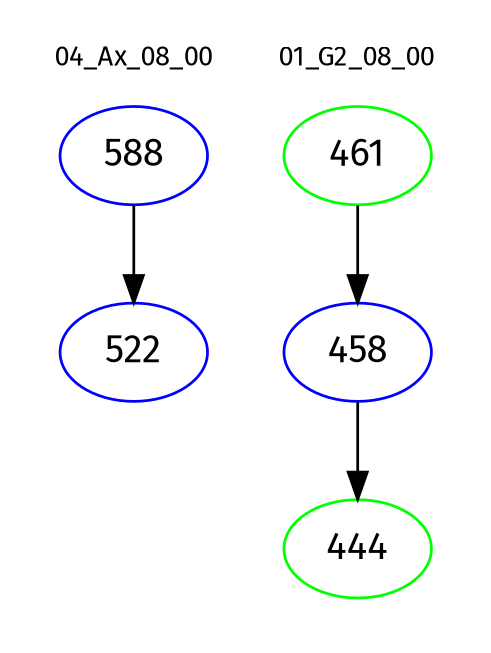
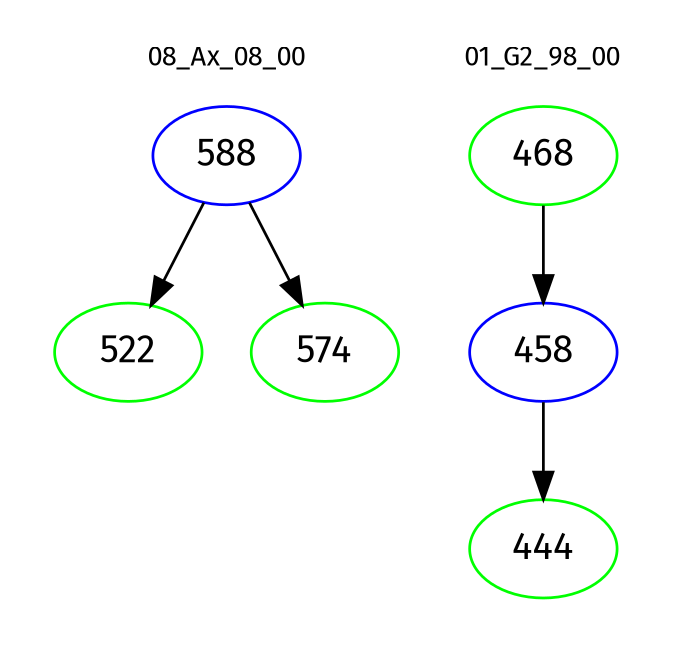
(134, 59) -> (227, 59)
(358, 59) -> (543, 59)
(358, 156) -> (543, 156)
(134, 352) -> (128, 352)
none -> (325, 352)
